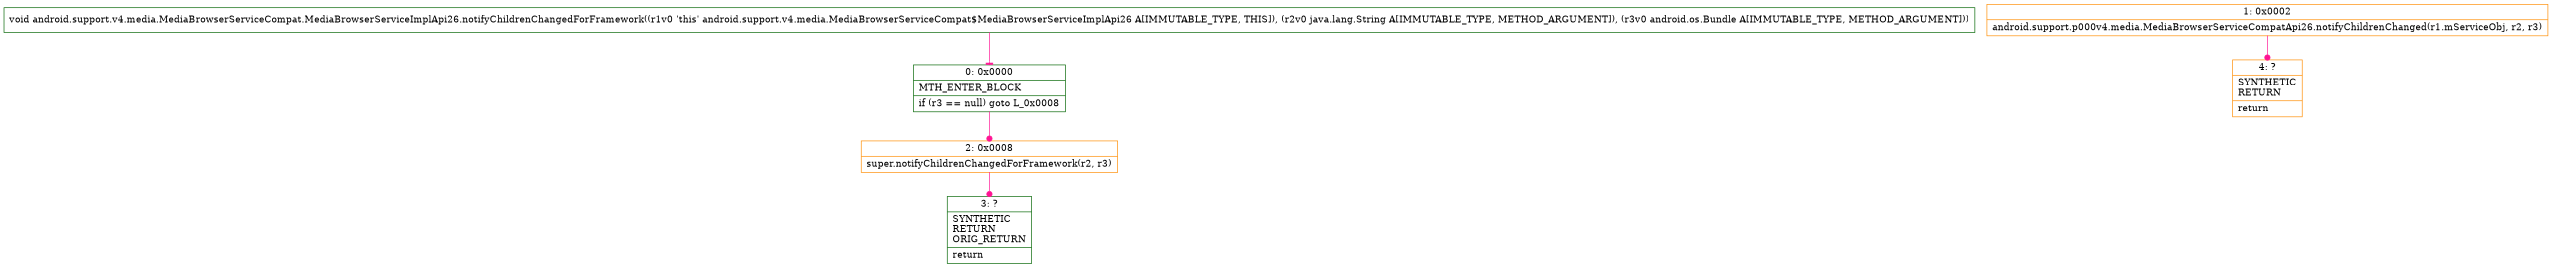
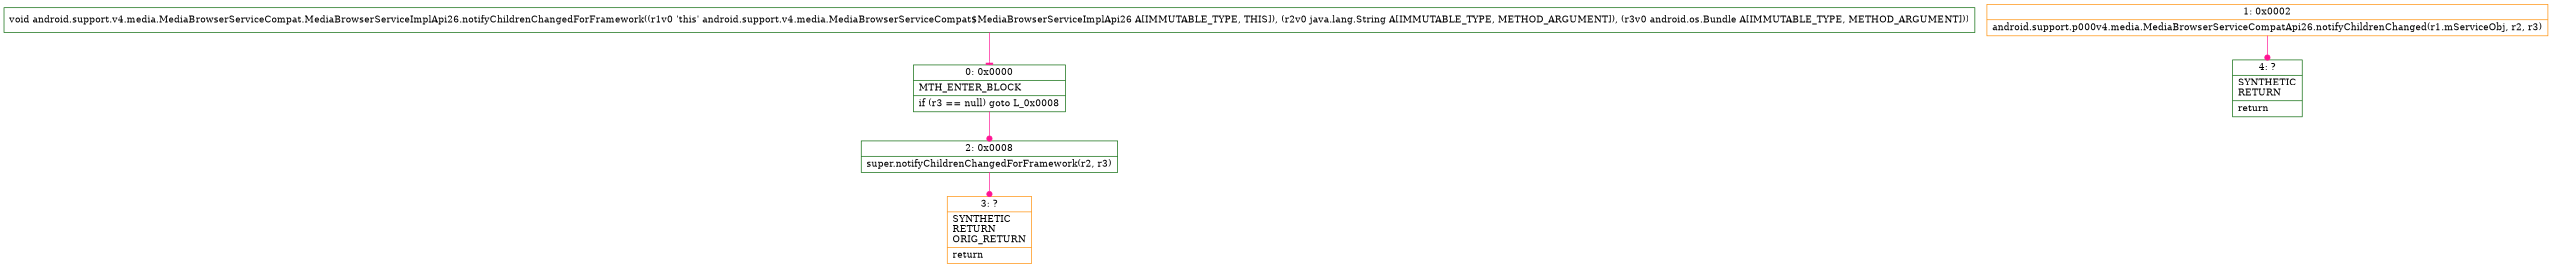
(2267, 88) -> (2267, 88)
(989, 157) -> (989, 157)
(989, 230) -> (989, 230)
